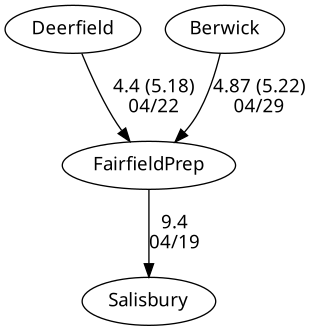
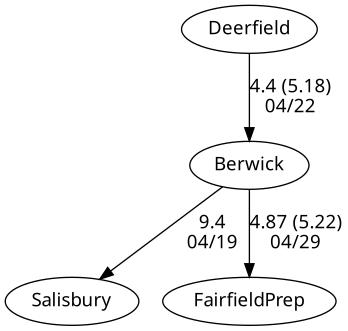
(100, 93) -> (249, 91)
(149, 227) -> (167, 229)
